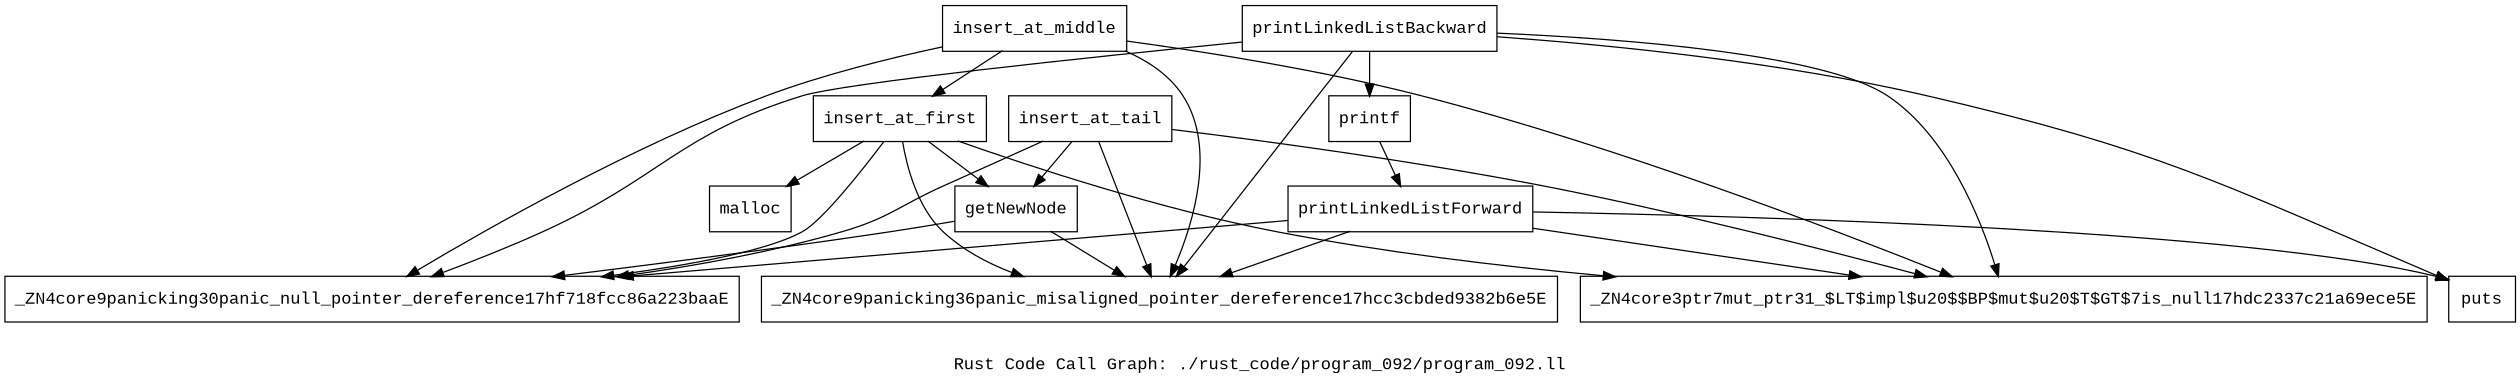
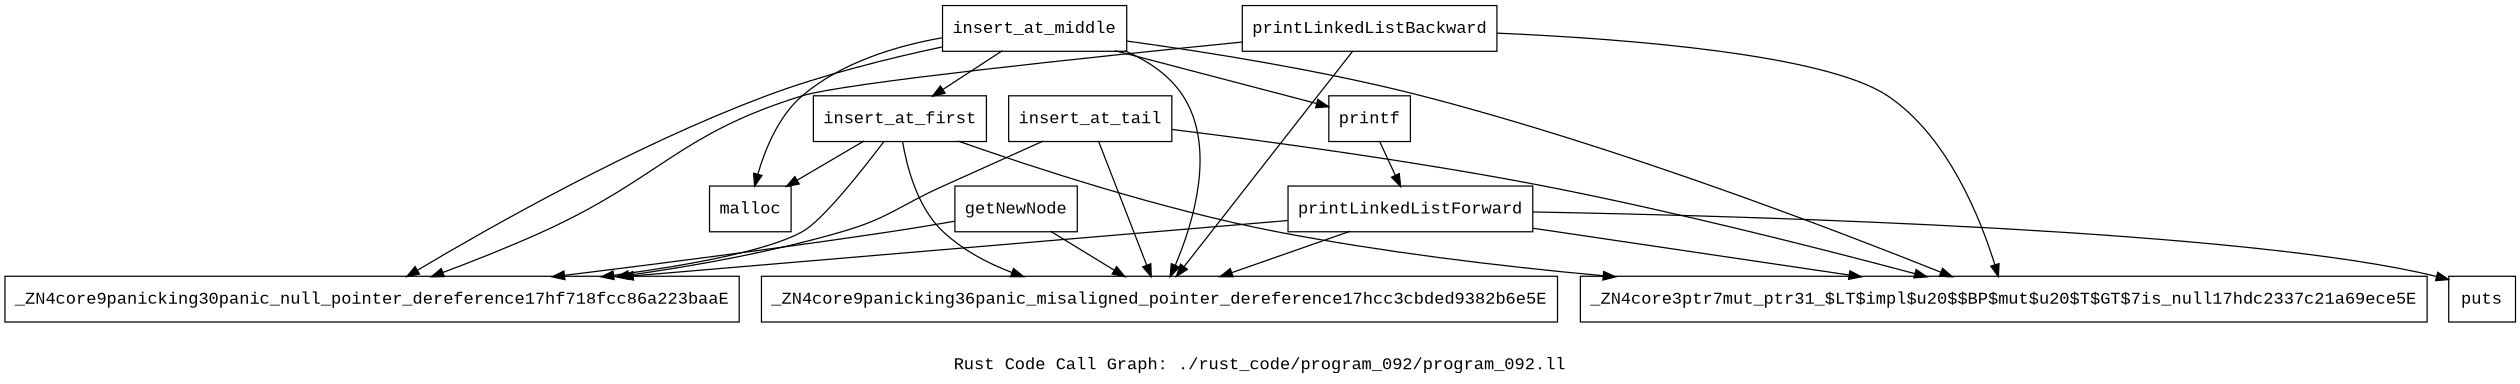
(1370, 67) -> (1216, 77)
(1979, 108) -> none
none -> (790, 109)
(1057, 159) -> none
(953, 160) -> none
